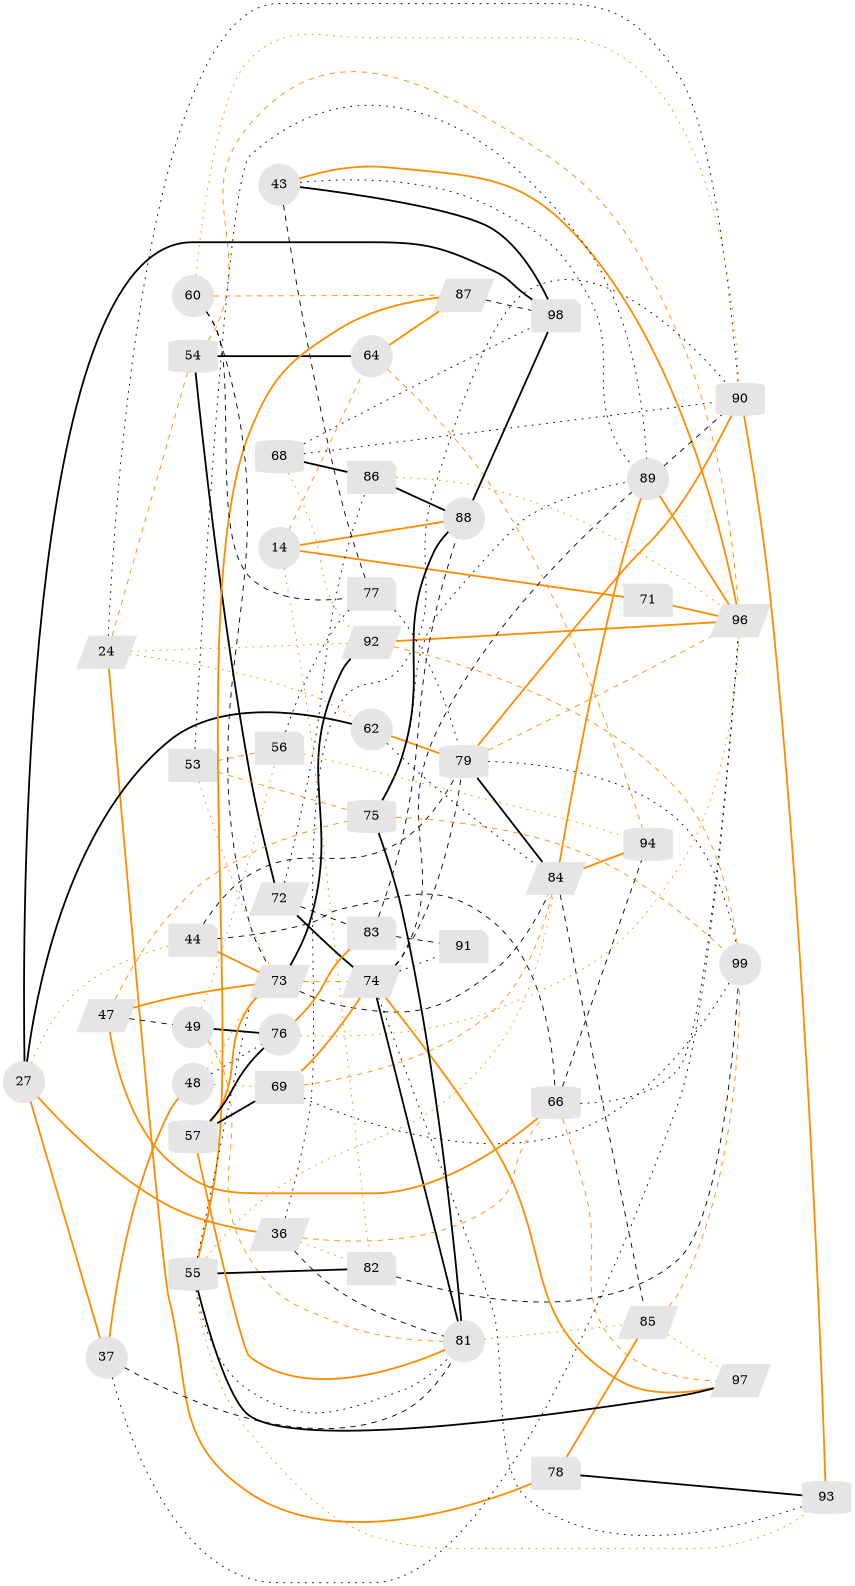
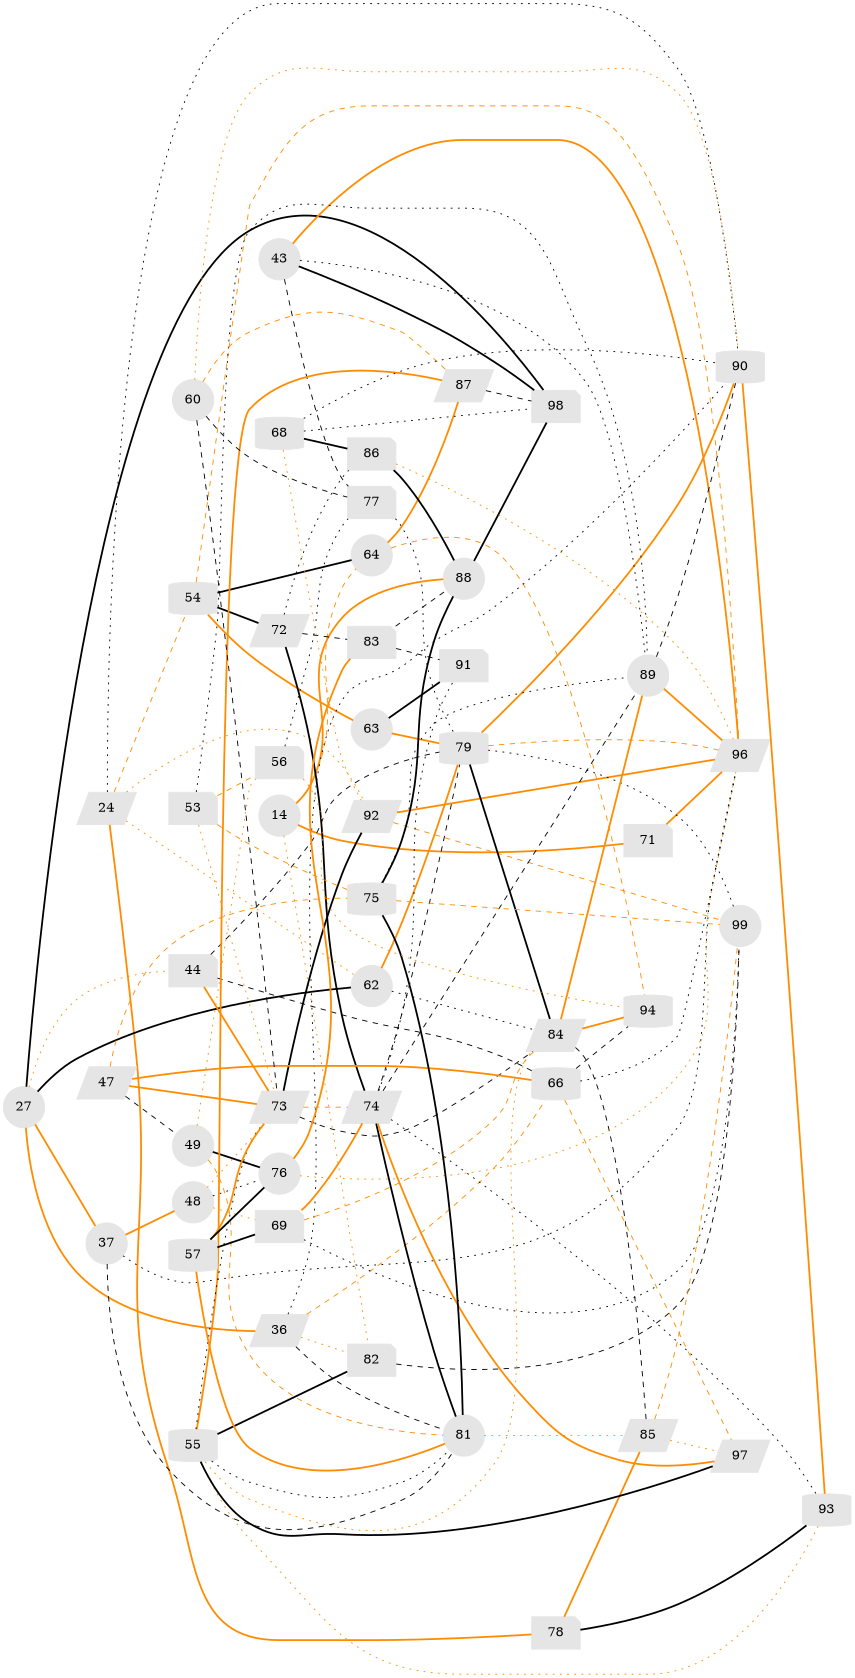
none -> (372, 729)
